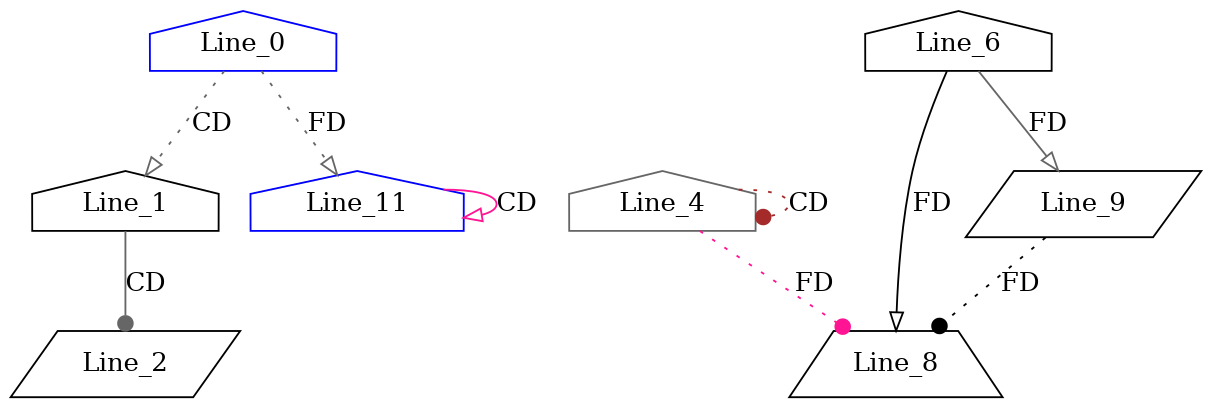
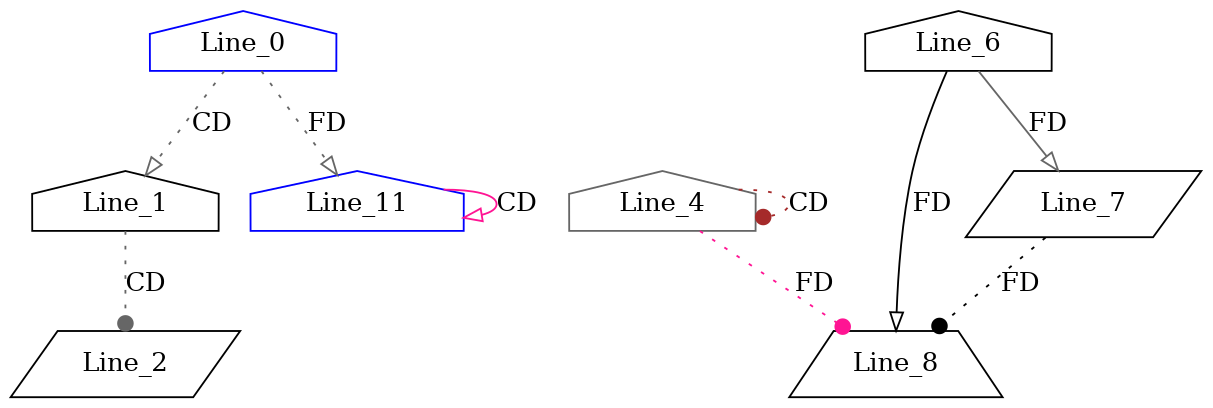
(1084, 204) -> (1084, 204)
(125, 273) -> (125, 273)
